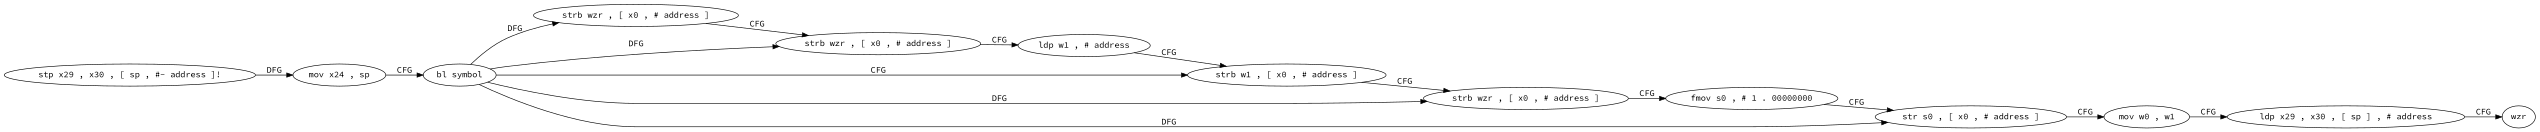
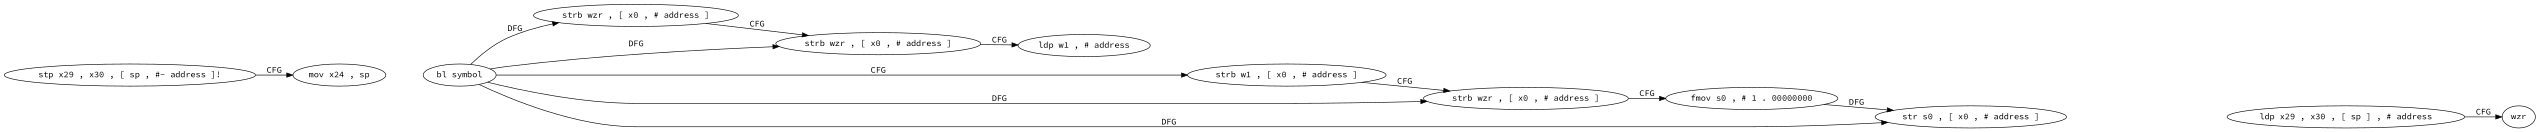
(1177, 59) -> none
(274, 70) -> (274, 70)
(401, 75) -> none
(1857, 102) -> (1857, 102)
(2147, 117) -> none
